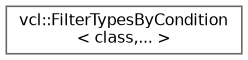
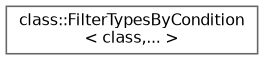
(124, 30) -> (132, 30)
